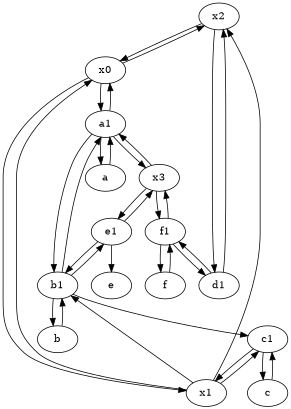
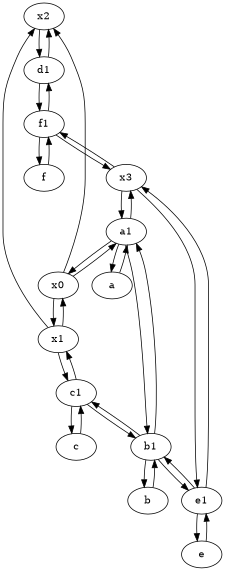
(164, 40) -> none
(135, 341) -> (108, 419)
none -> (207, 531)
